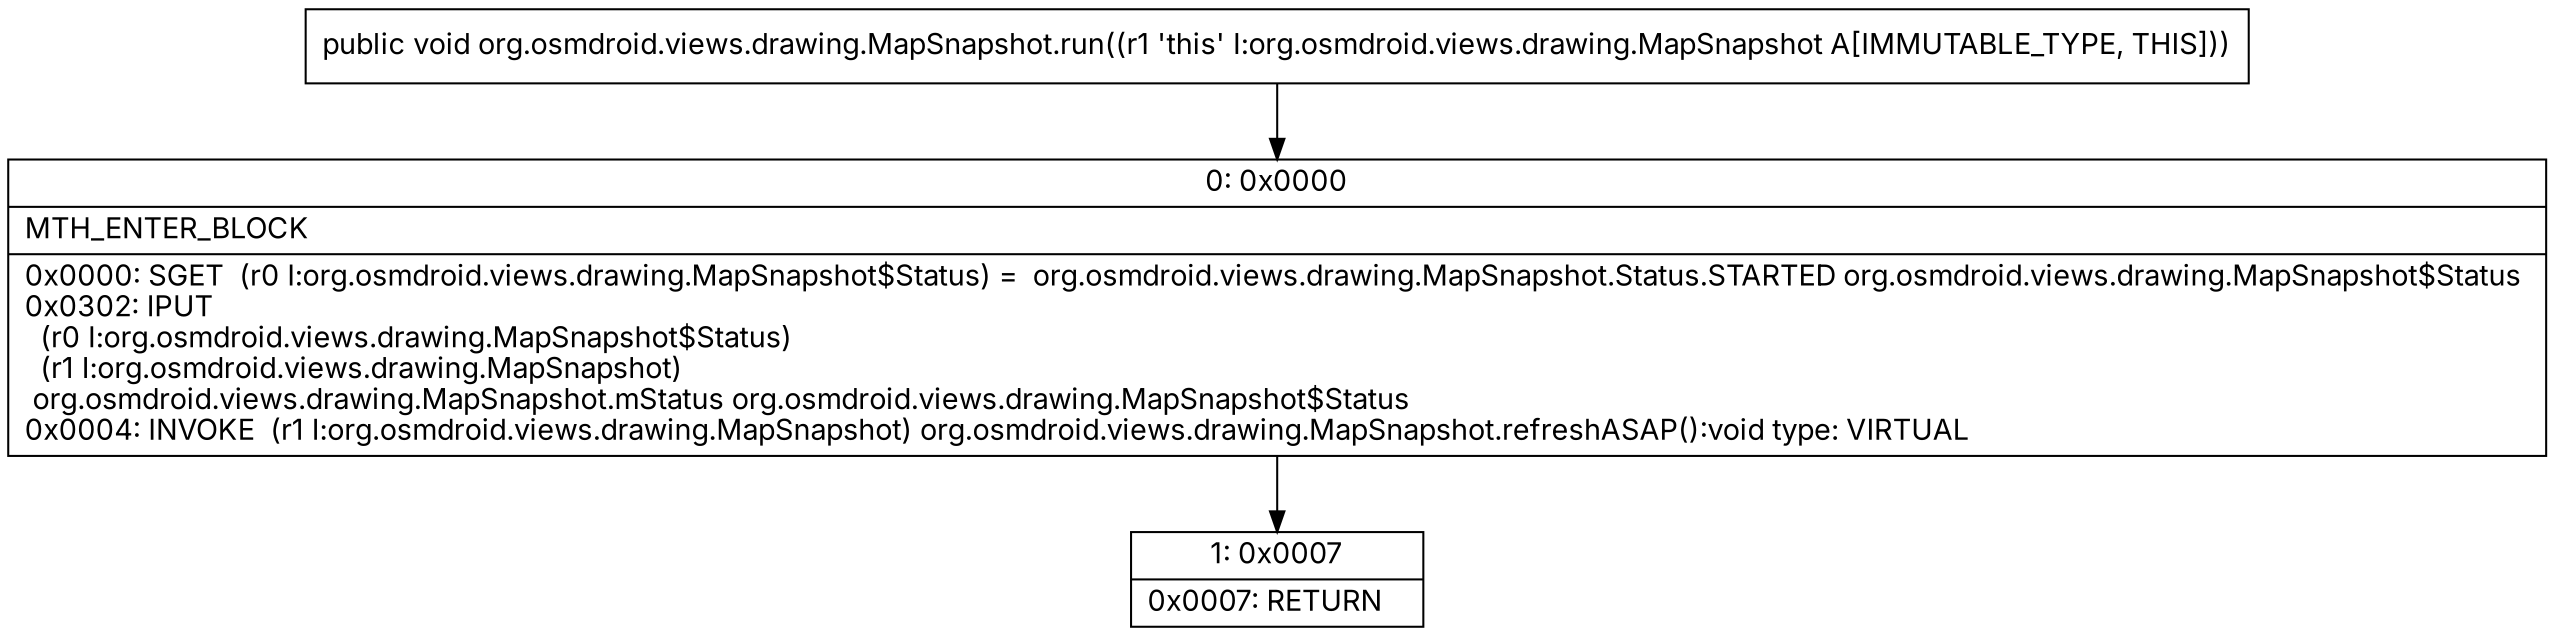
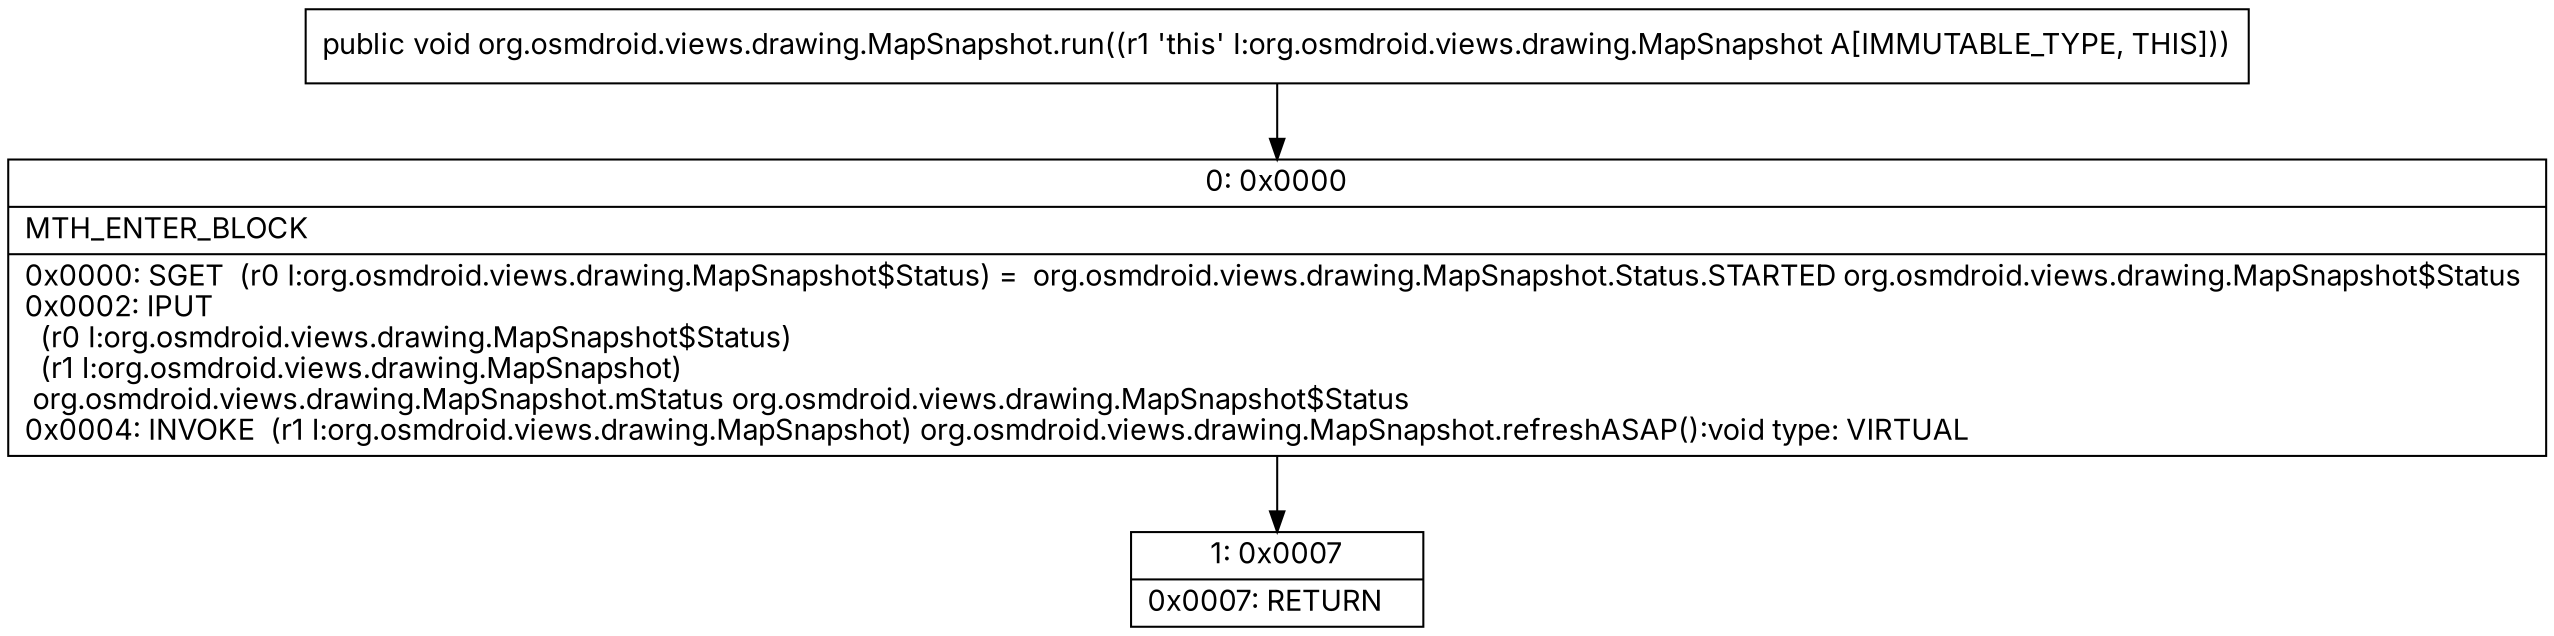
(128, 308) -> (128, 308)
